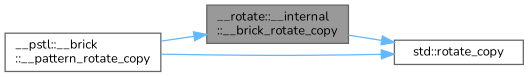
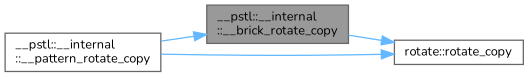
(278, 24) -> (278, 24)
(83, 52) -> (83, 52)
(459, 52) -> (459, 52)
